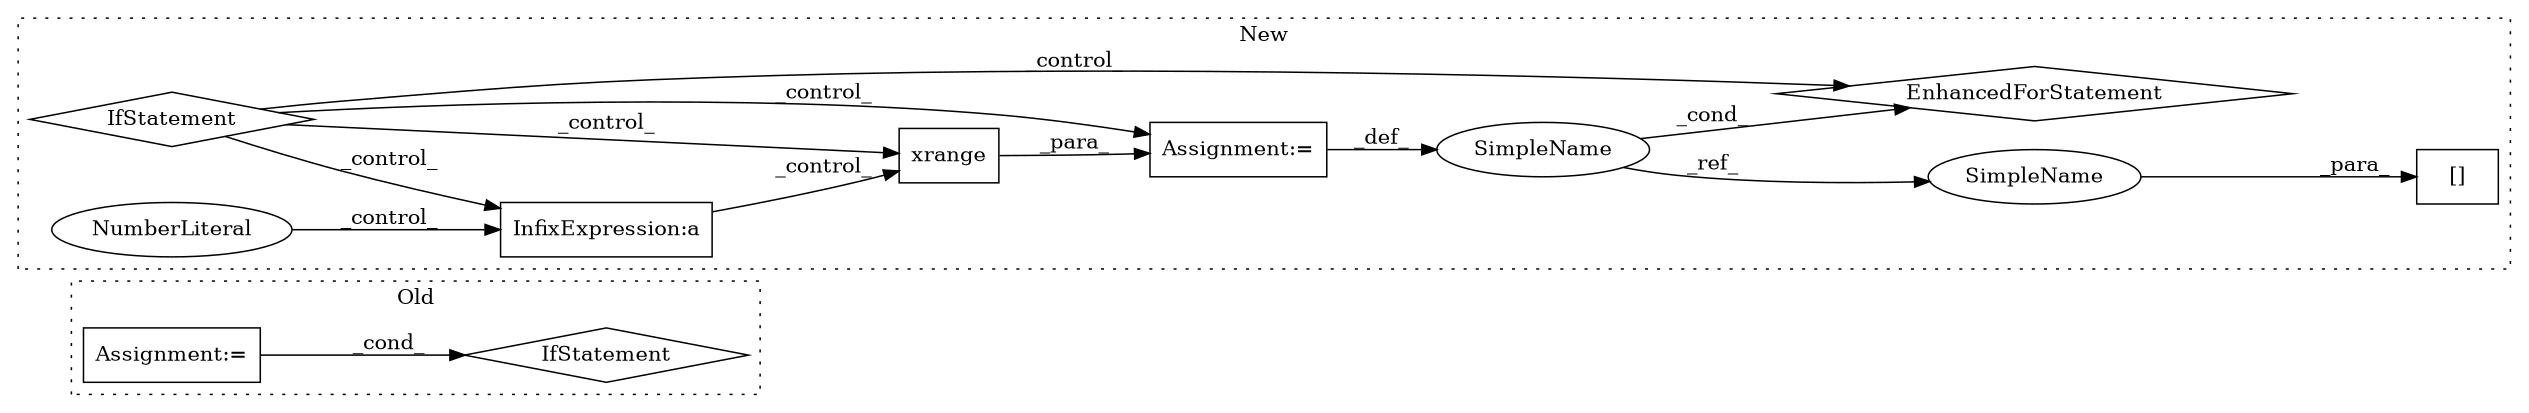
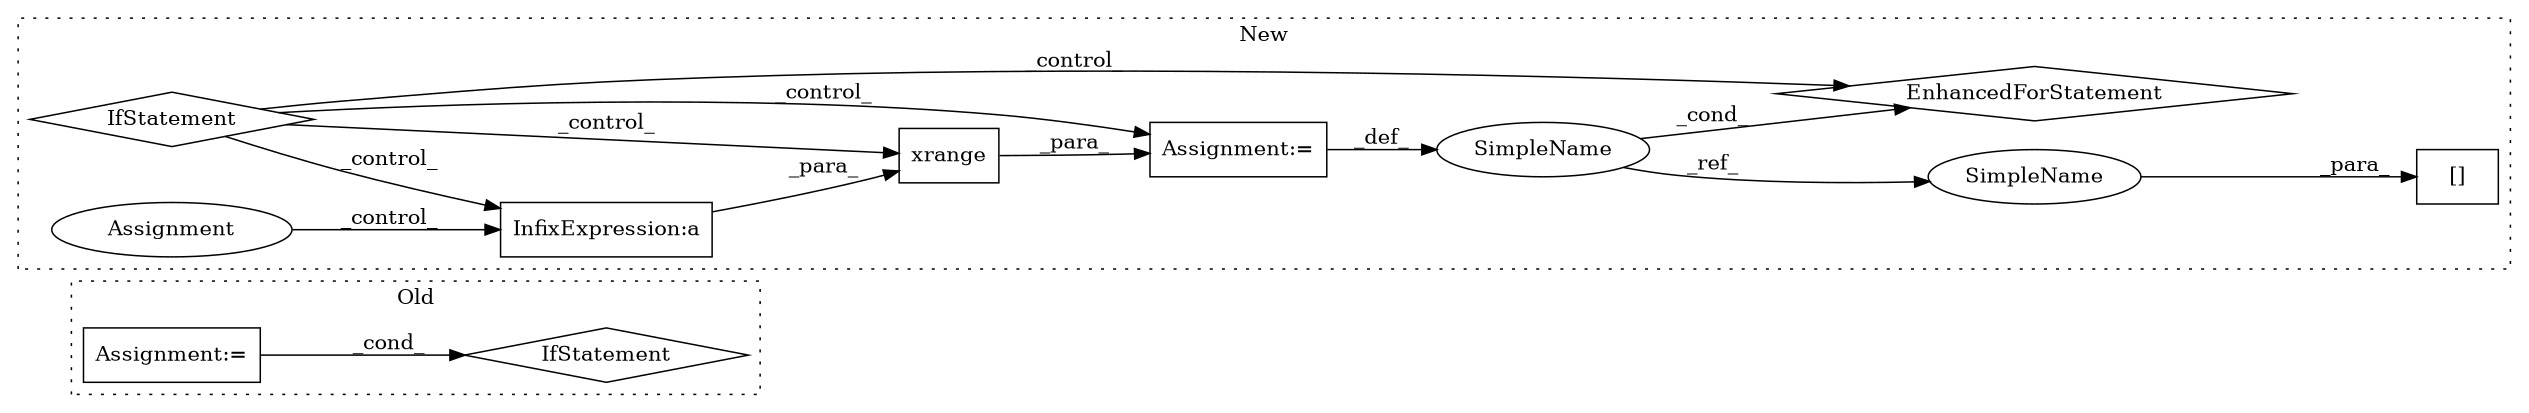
(824, 167) -> (824, 167)
(172, 230) -> (172, 230)
